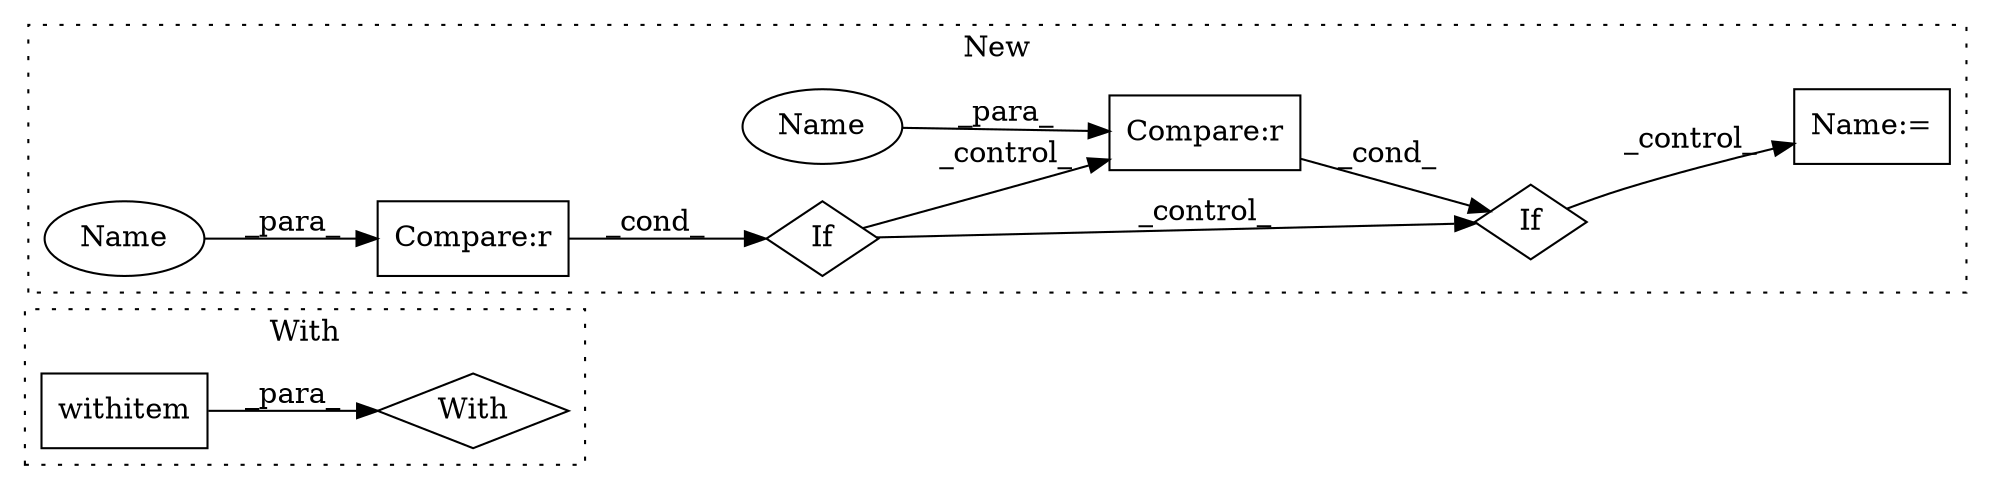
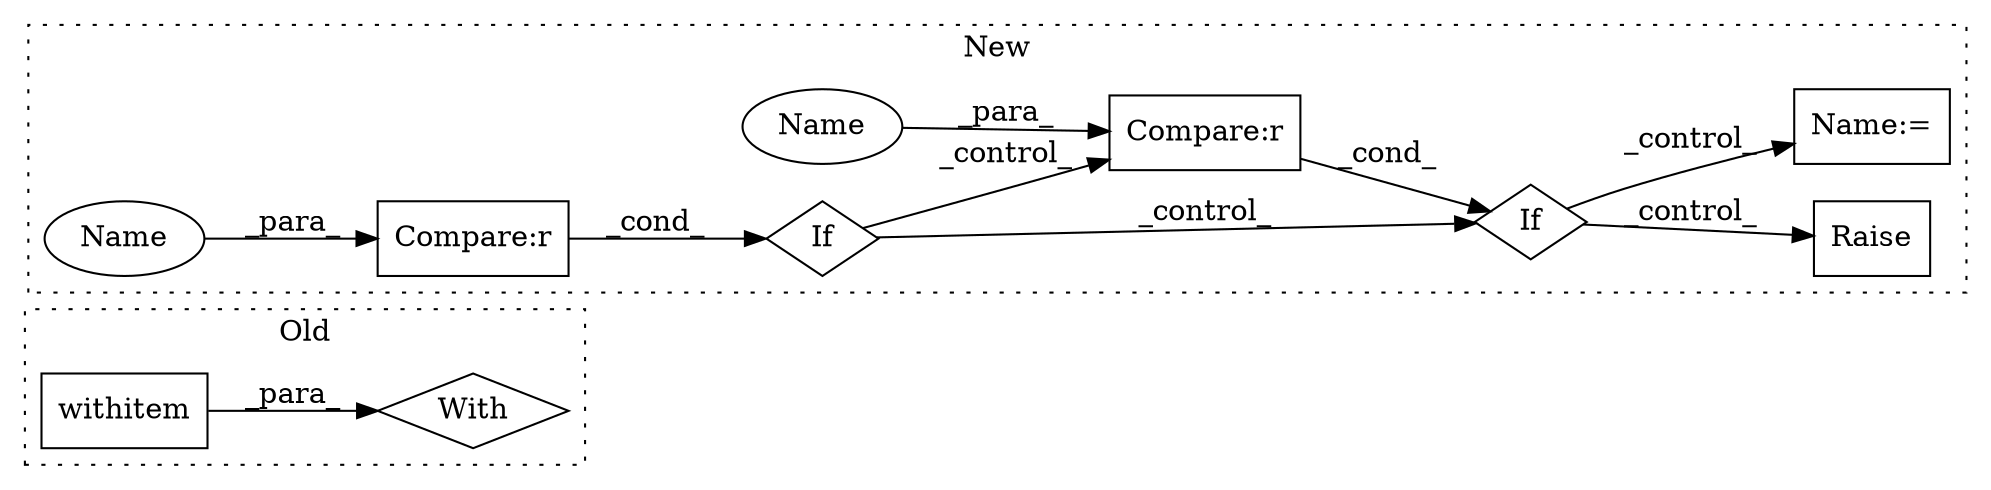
none -> (1872, 239)
(305, 333) -> (305, 333)
